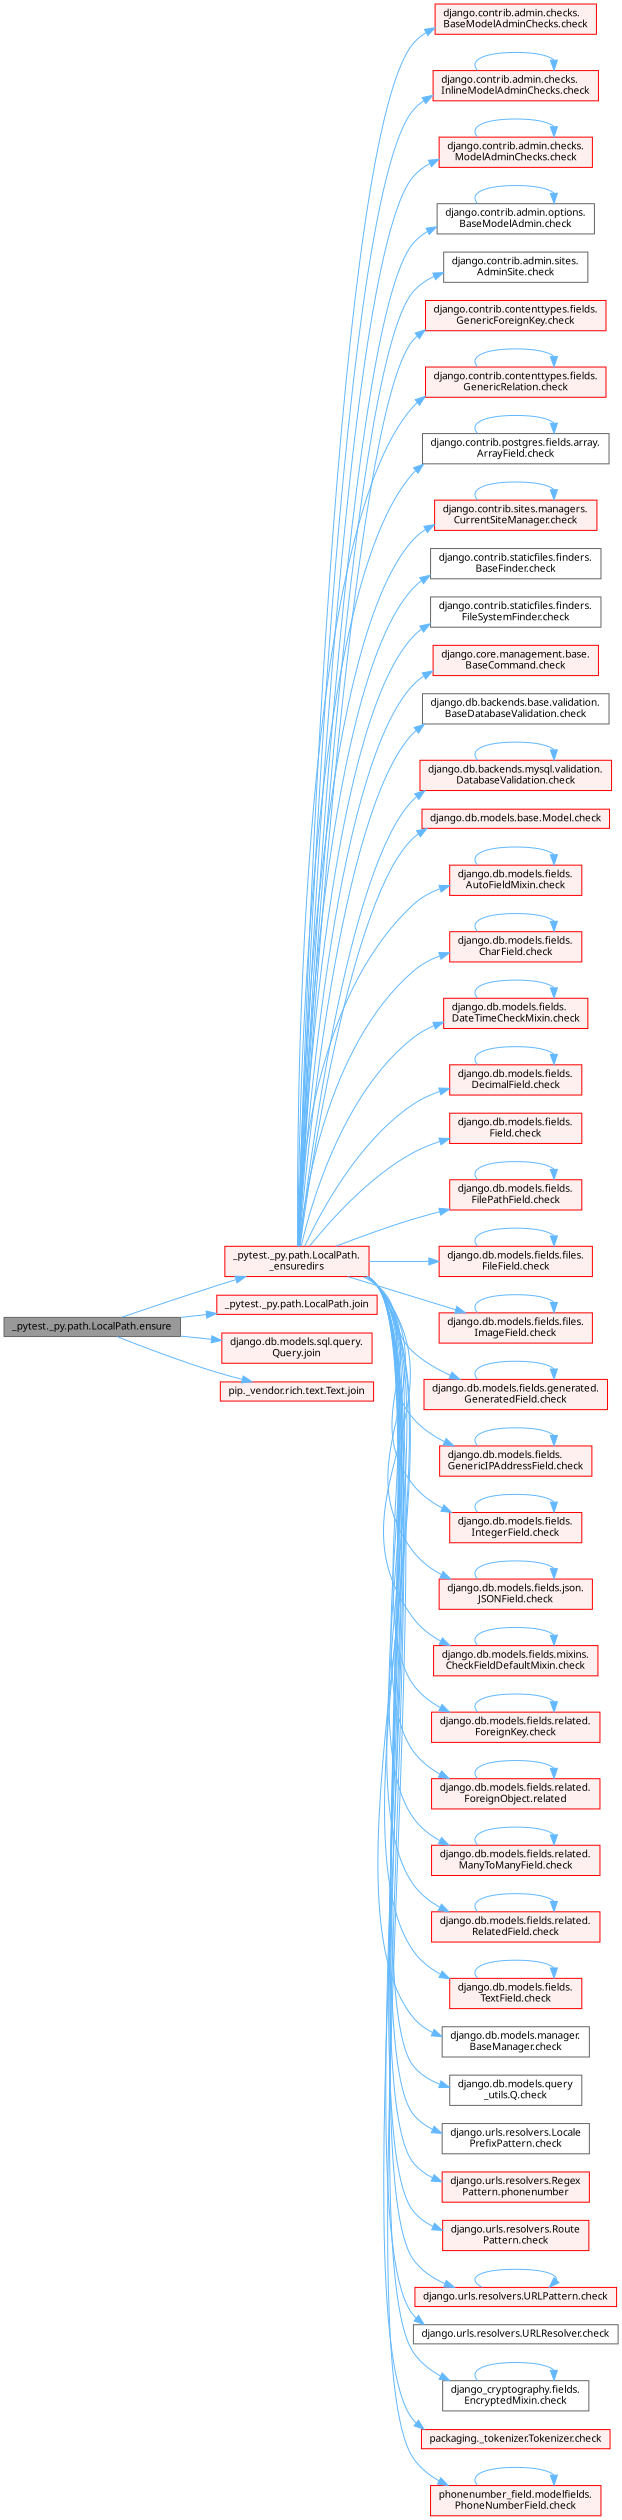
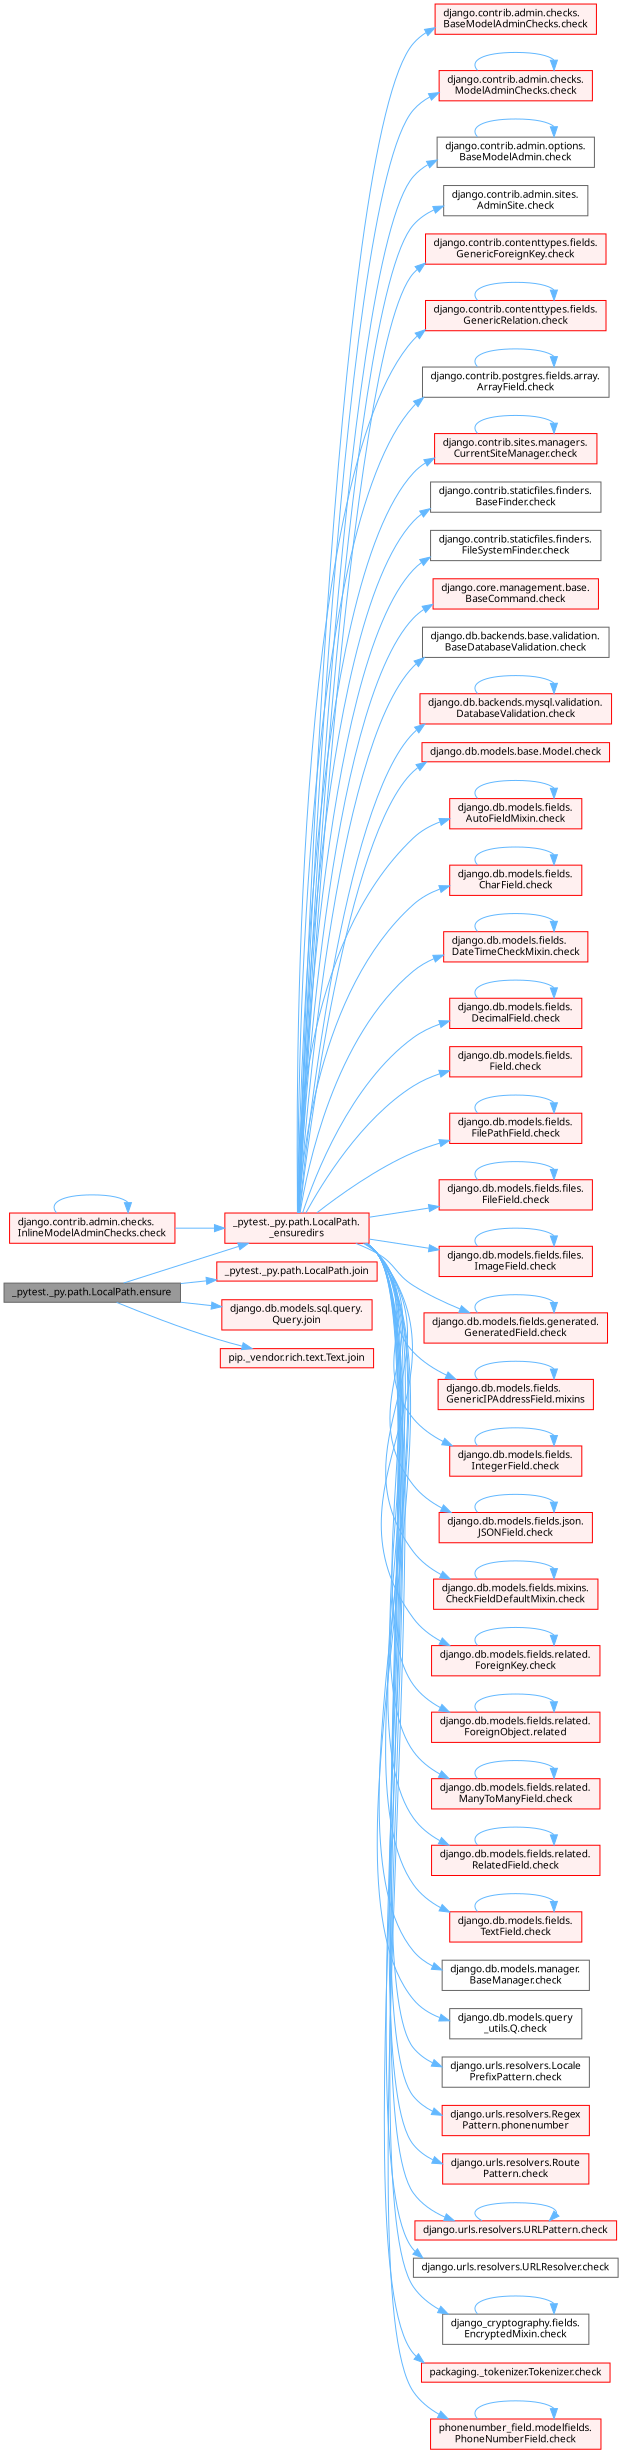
(348, 436) -> (195, 1228)
(516, 1461) -> (516, 1395)
